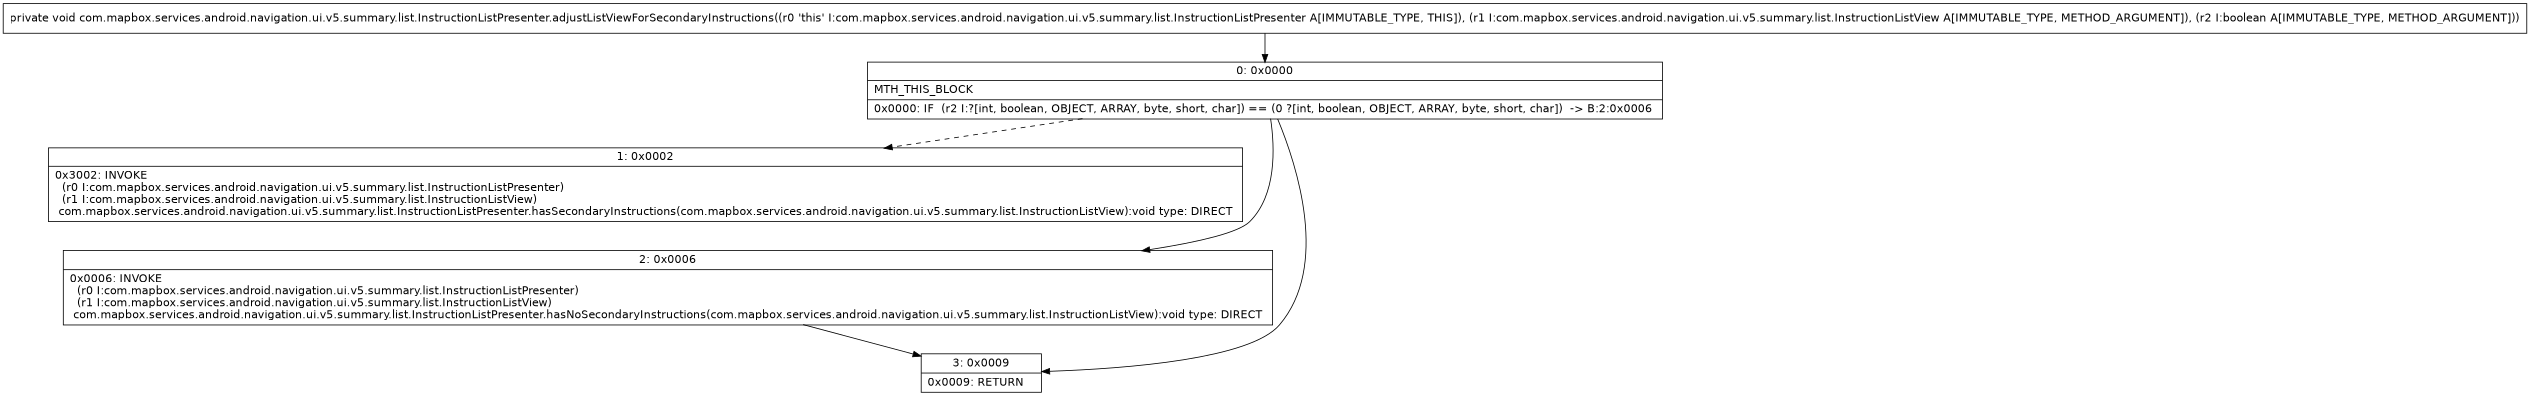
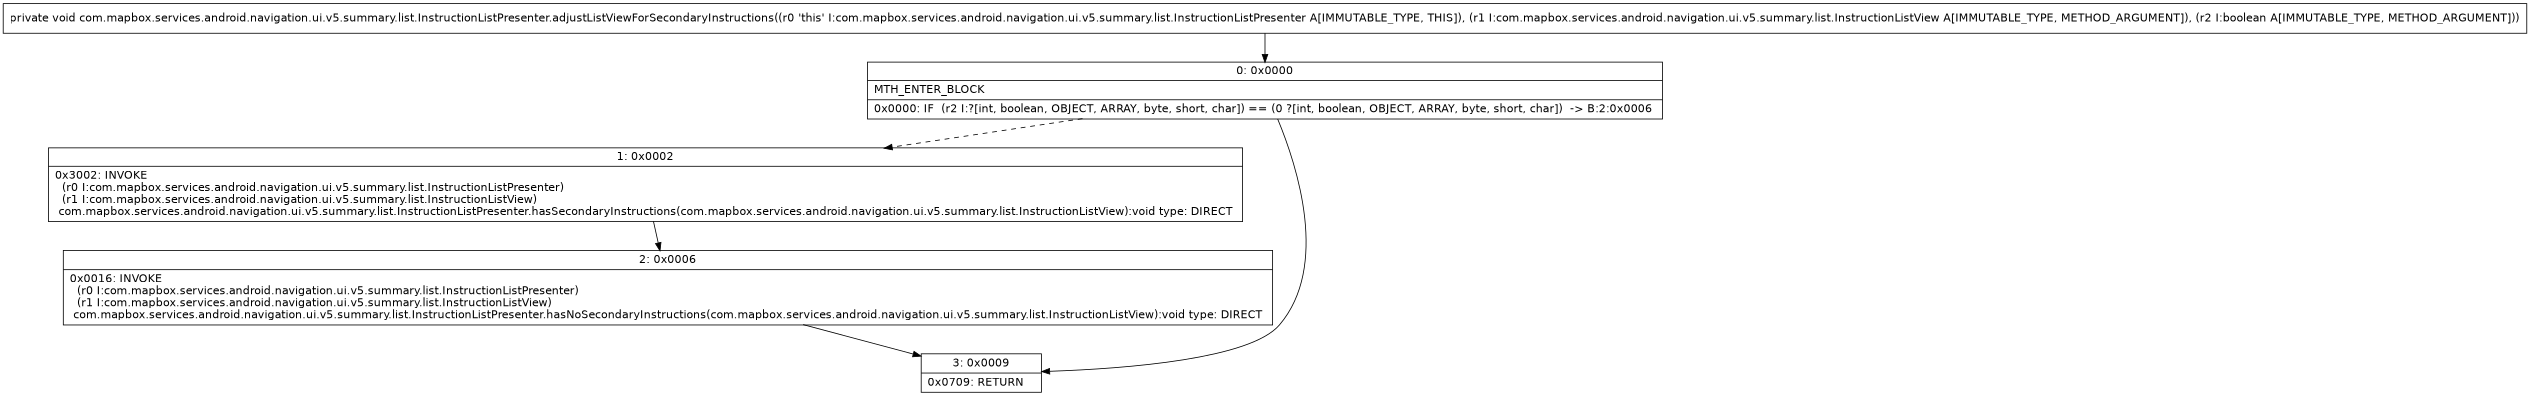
(924, 90) -> (930, 90)
(1251, 220) -> (656, 232)
(120, 279) -> (120, 279)
(981, 382) -> (981, 382)
